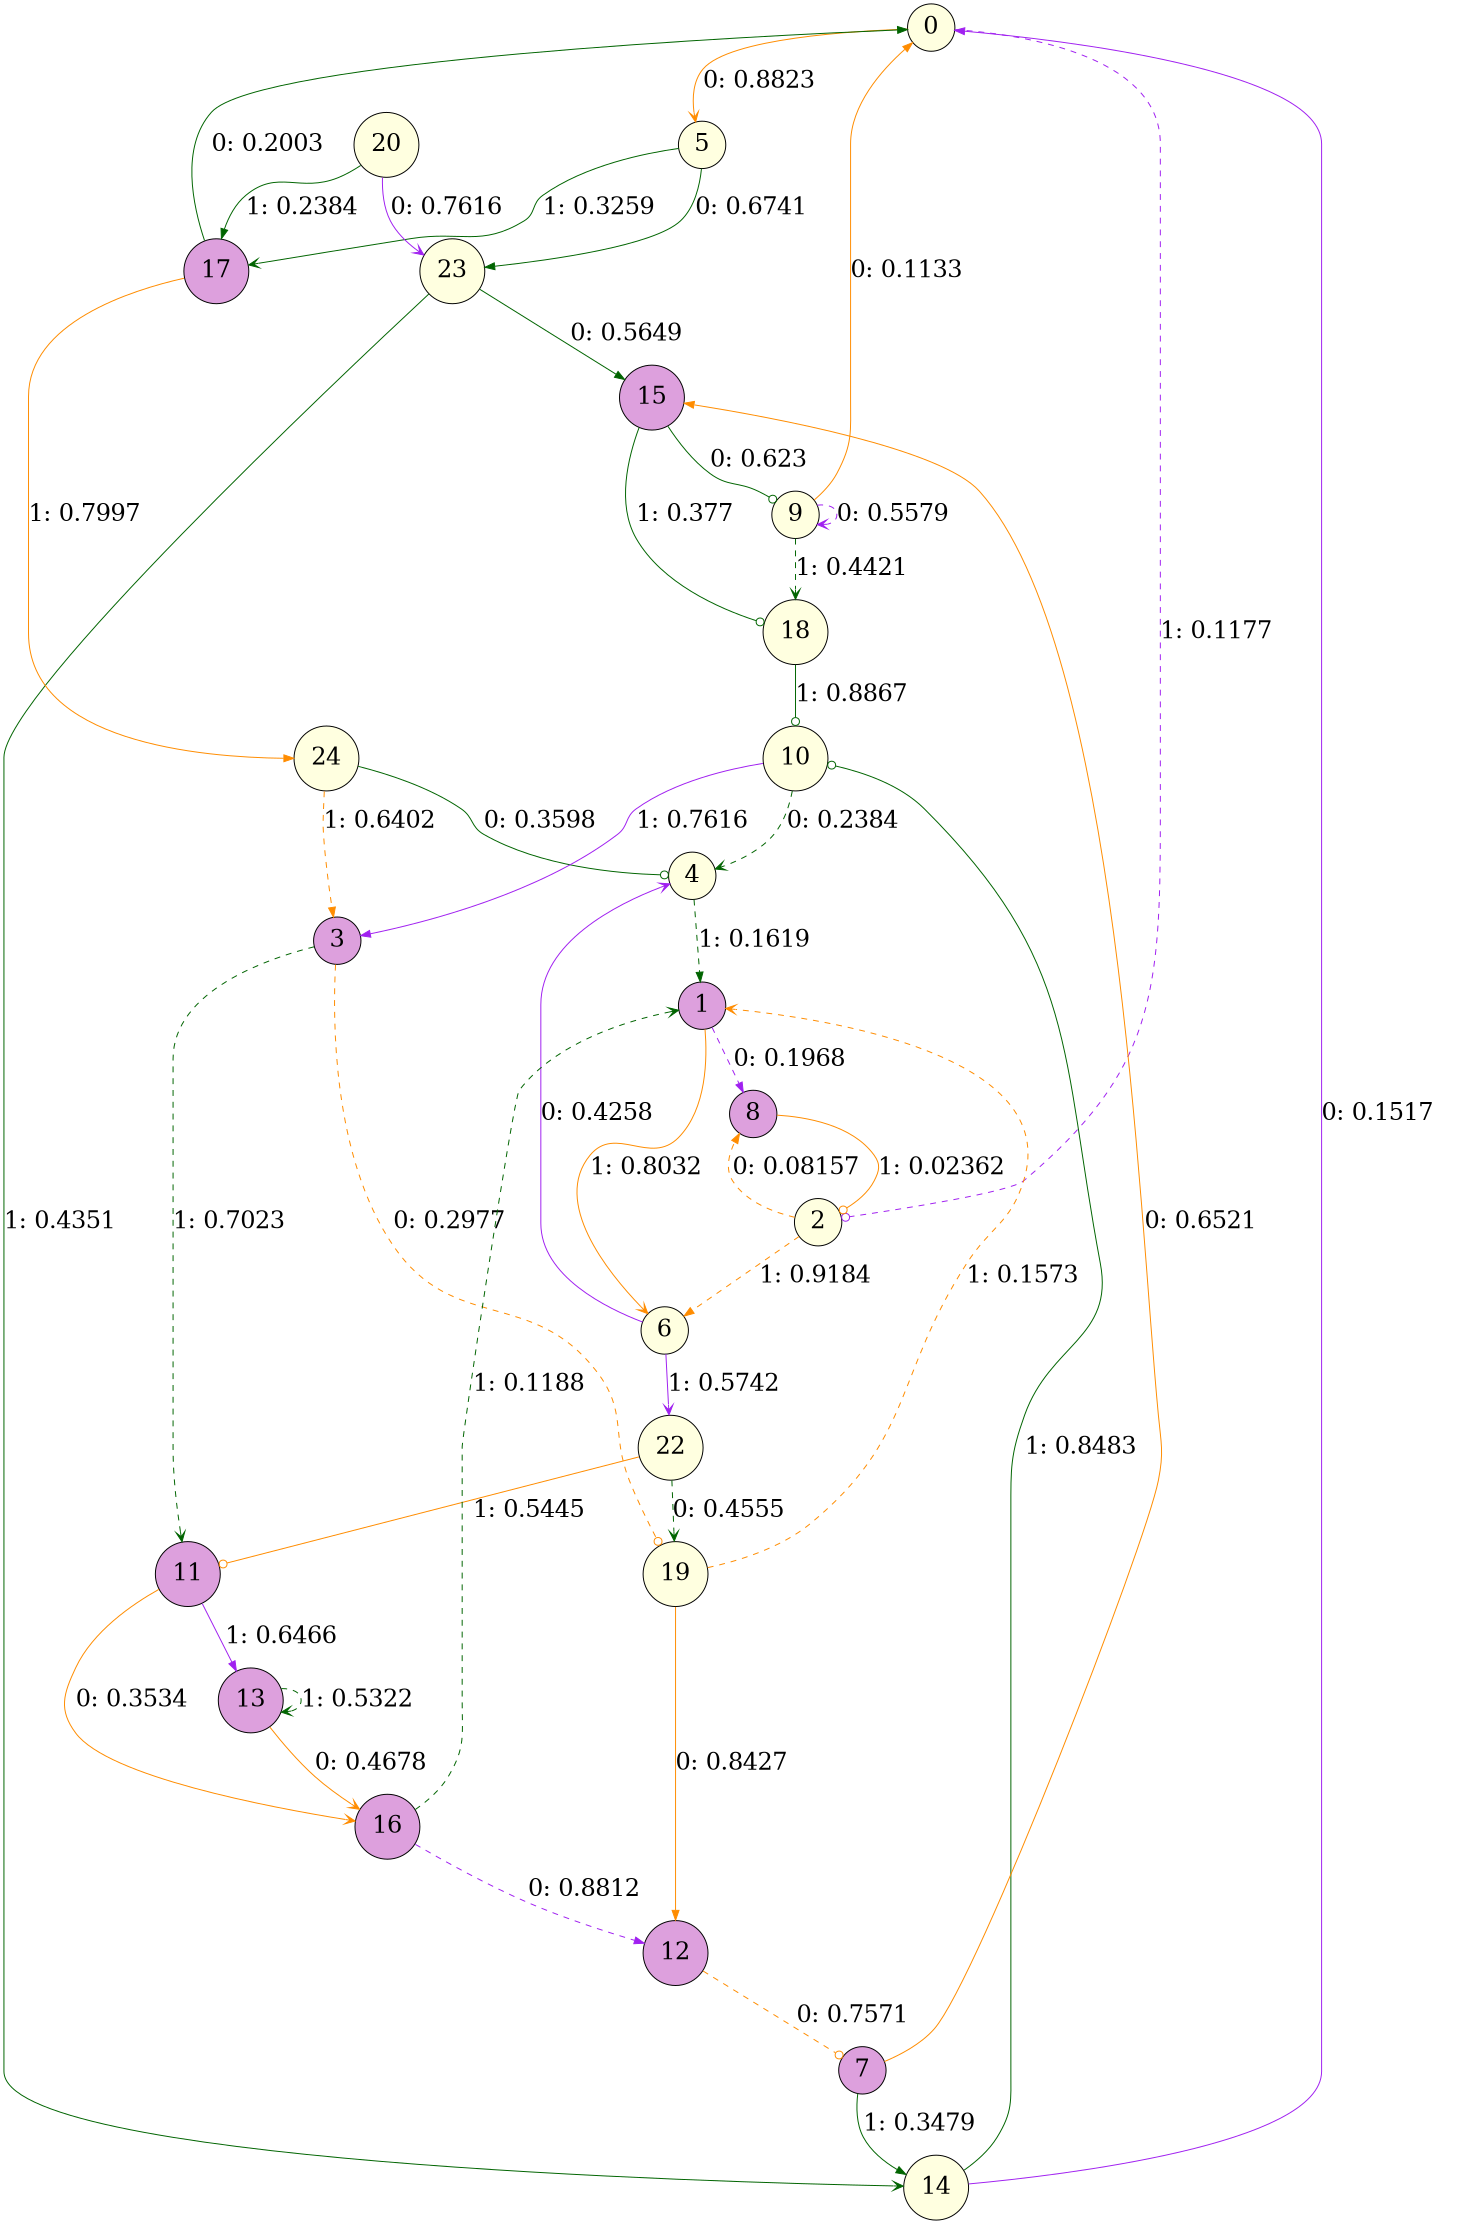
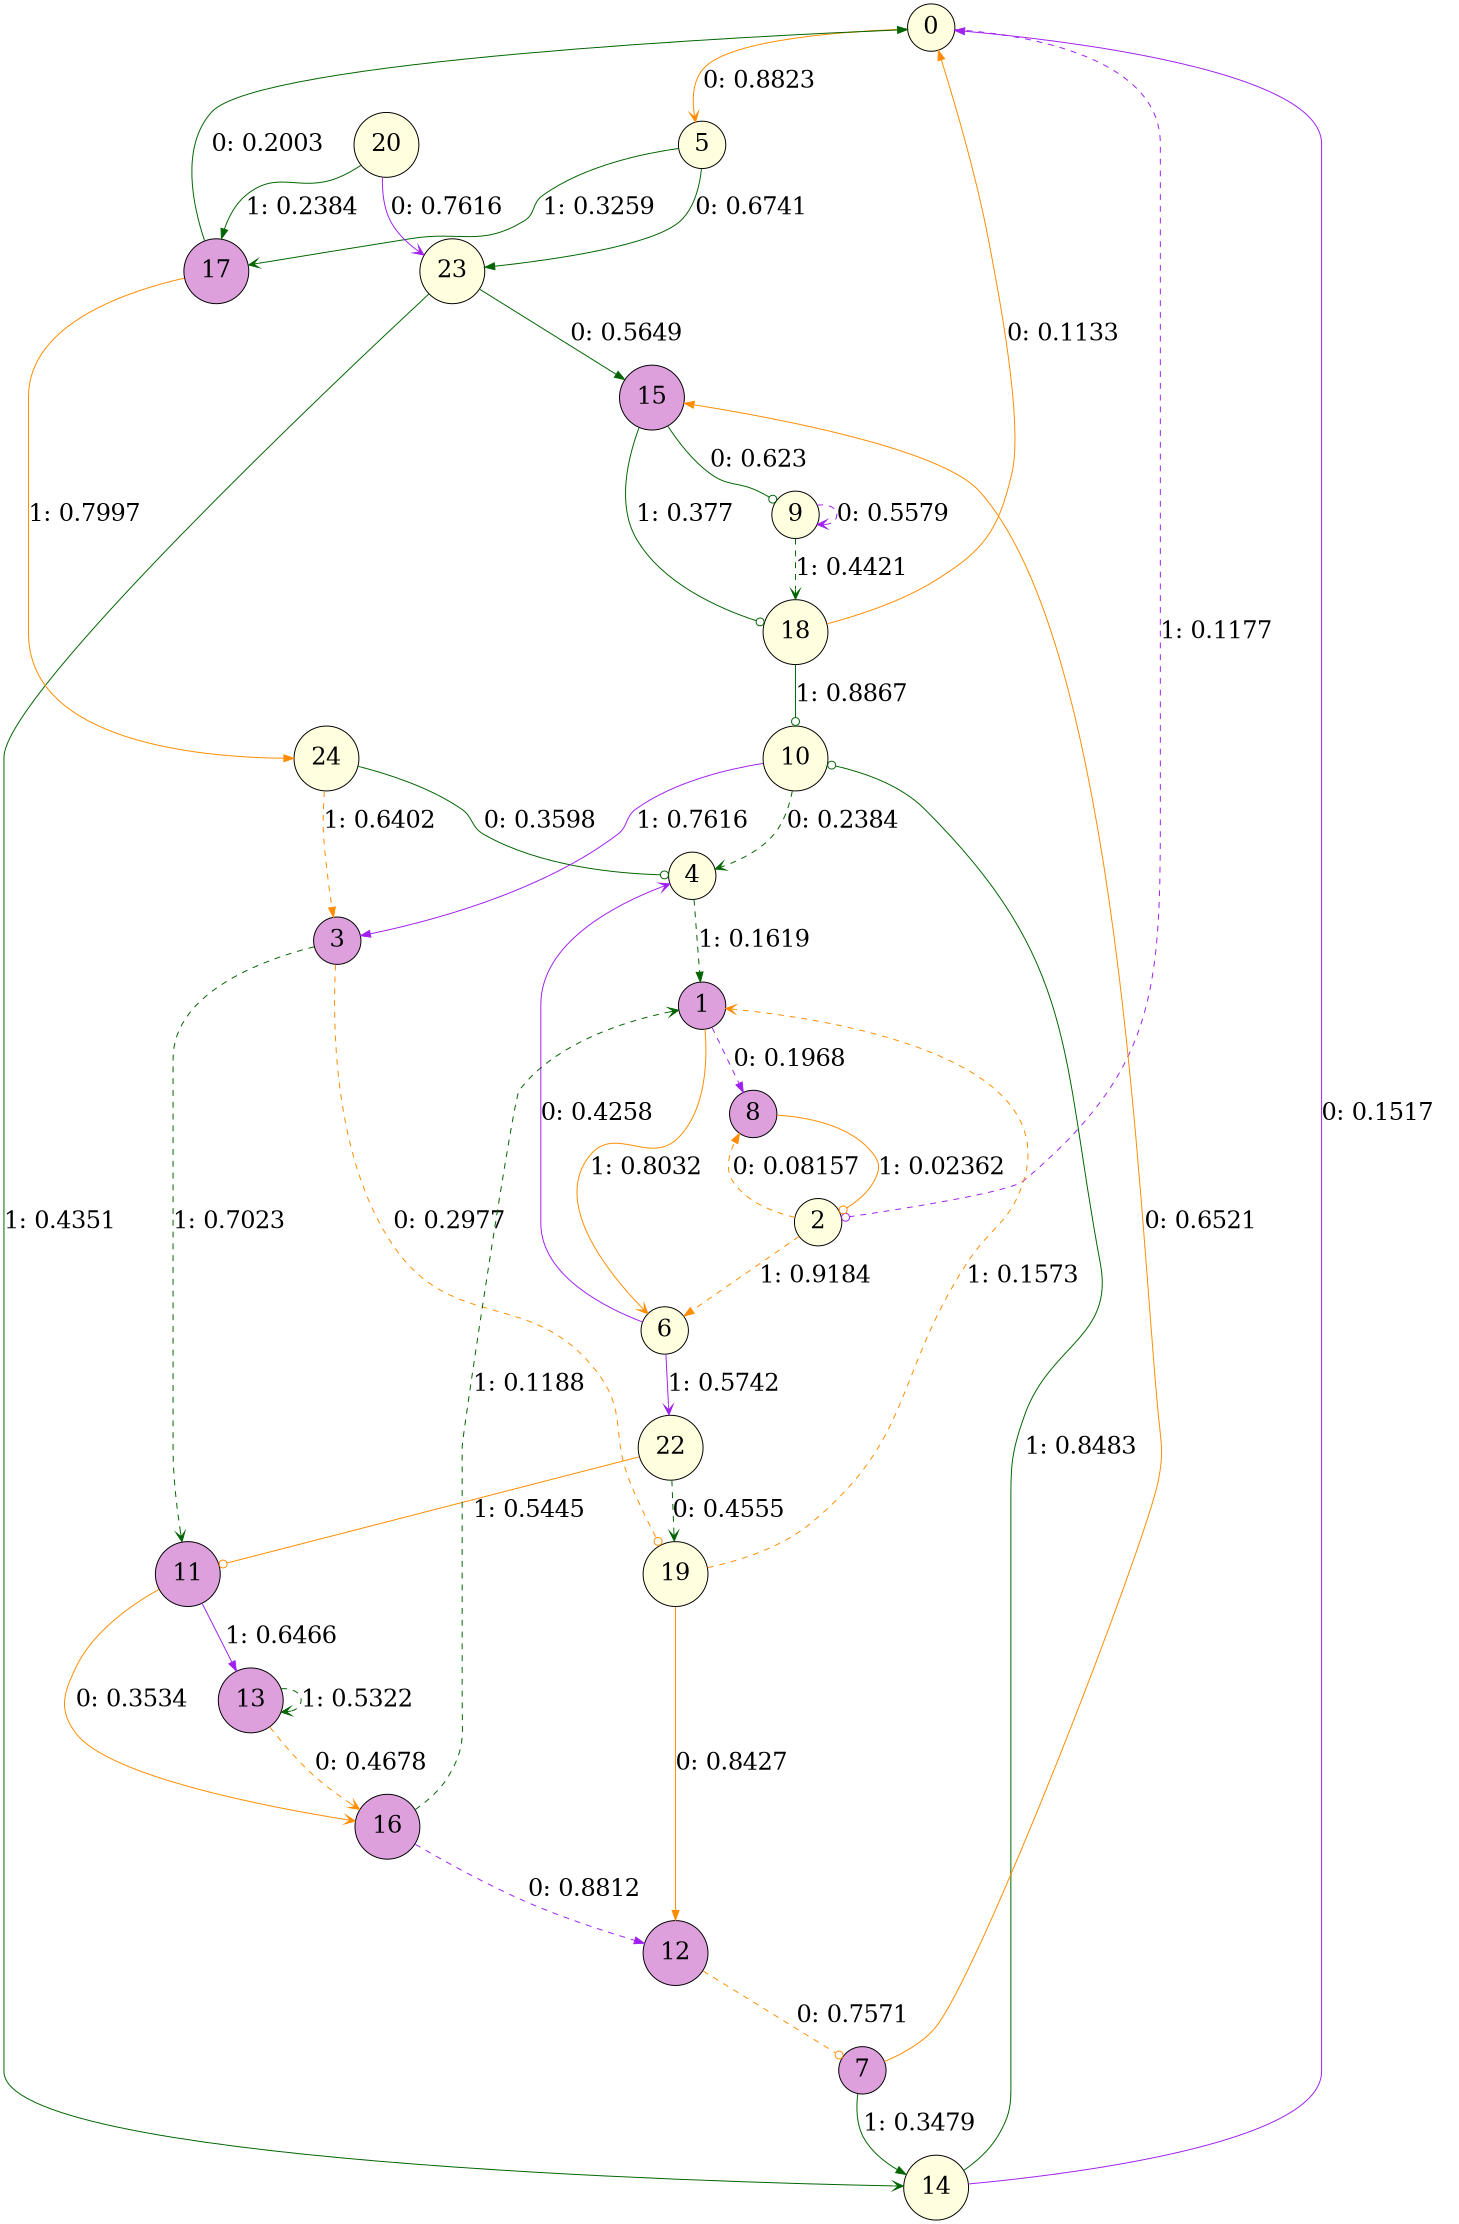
(851, 271) -> (1012, 390)
(307, 1769) -> (307, 1769)
